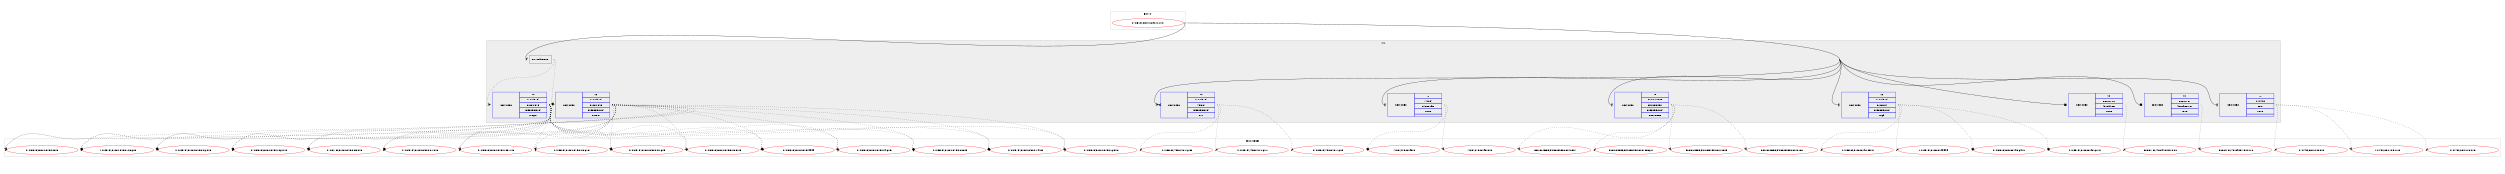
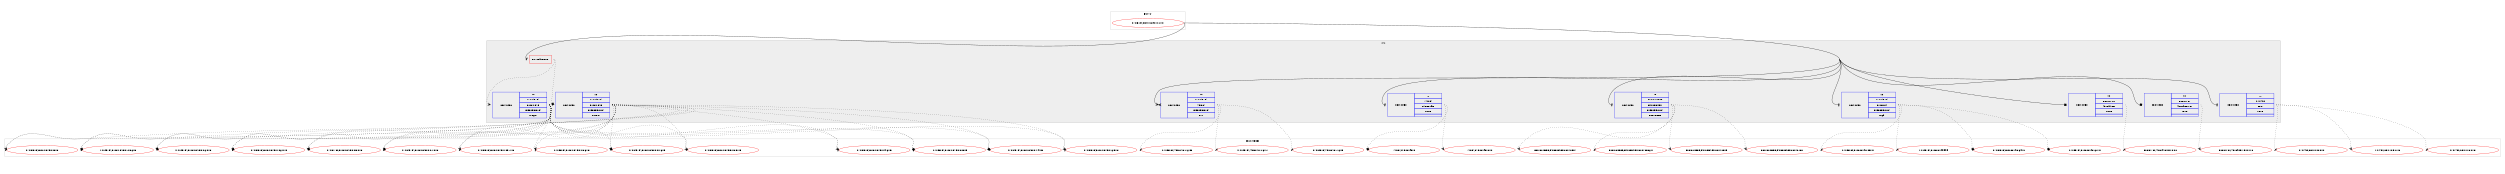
(799, 150) -> none
